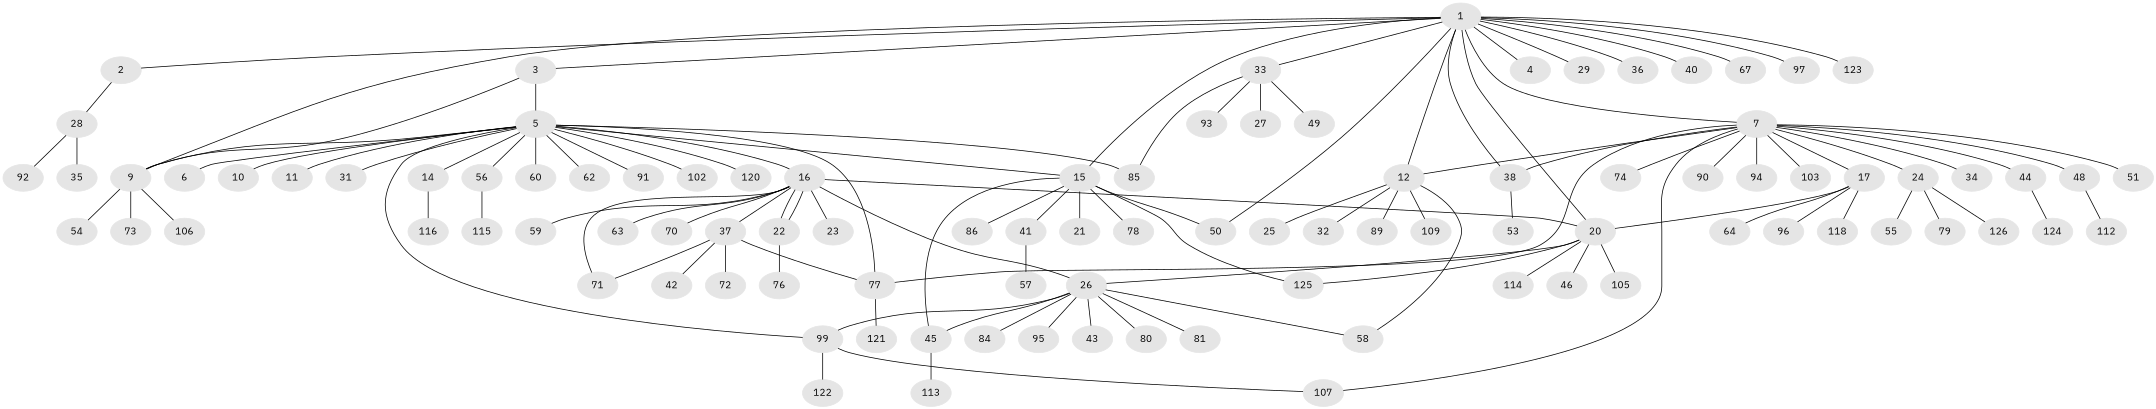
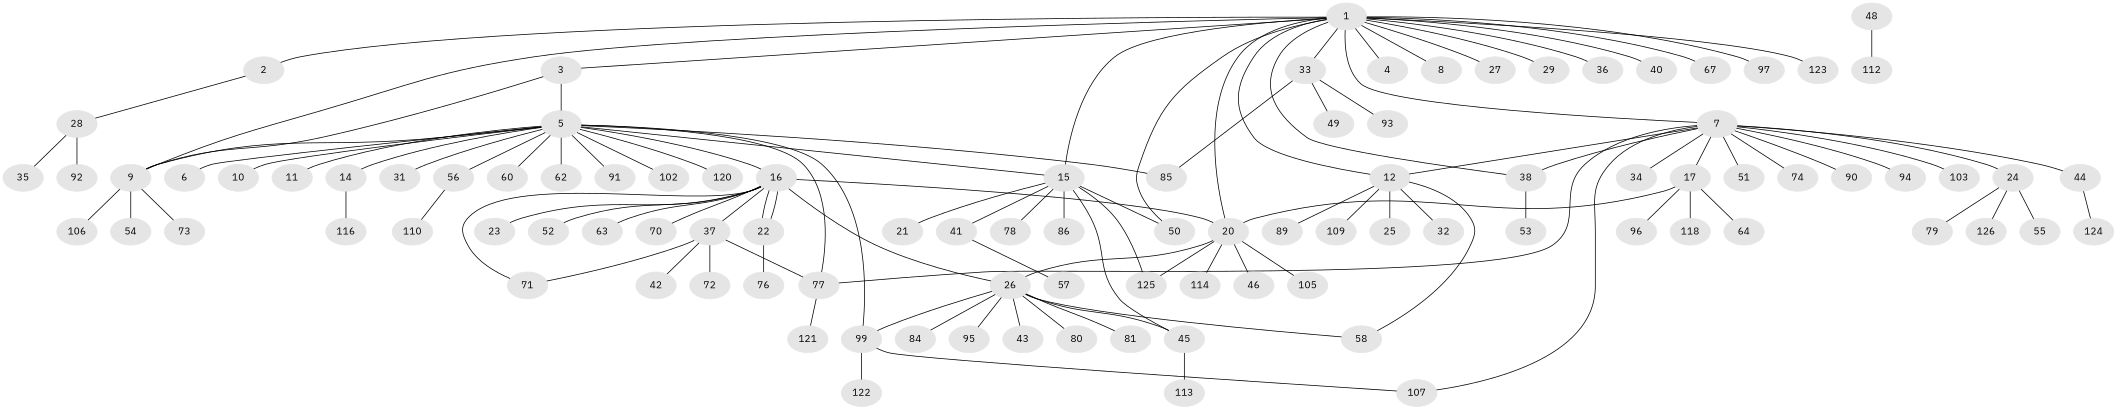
none -> (1441, 70)
(1261, 97) -> (1423, 40)
(1922, 138) -> none
(482, 232) -> (412, 232)
(536, 232) -> (548, 232)
